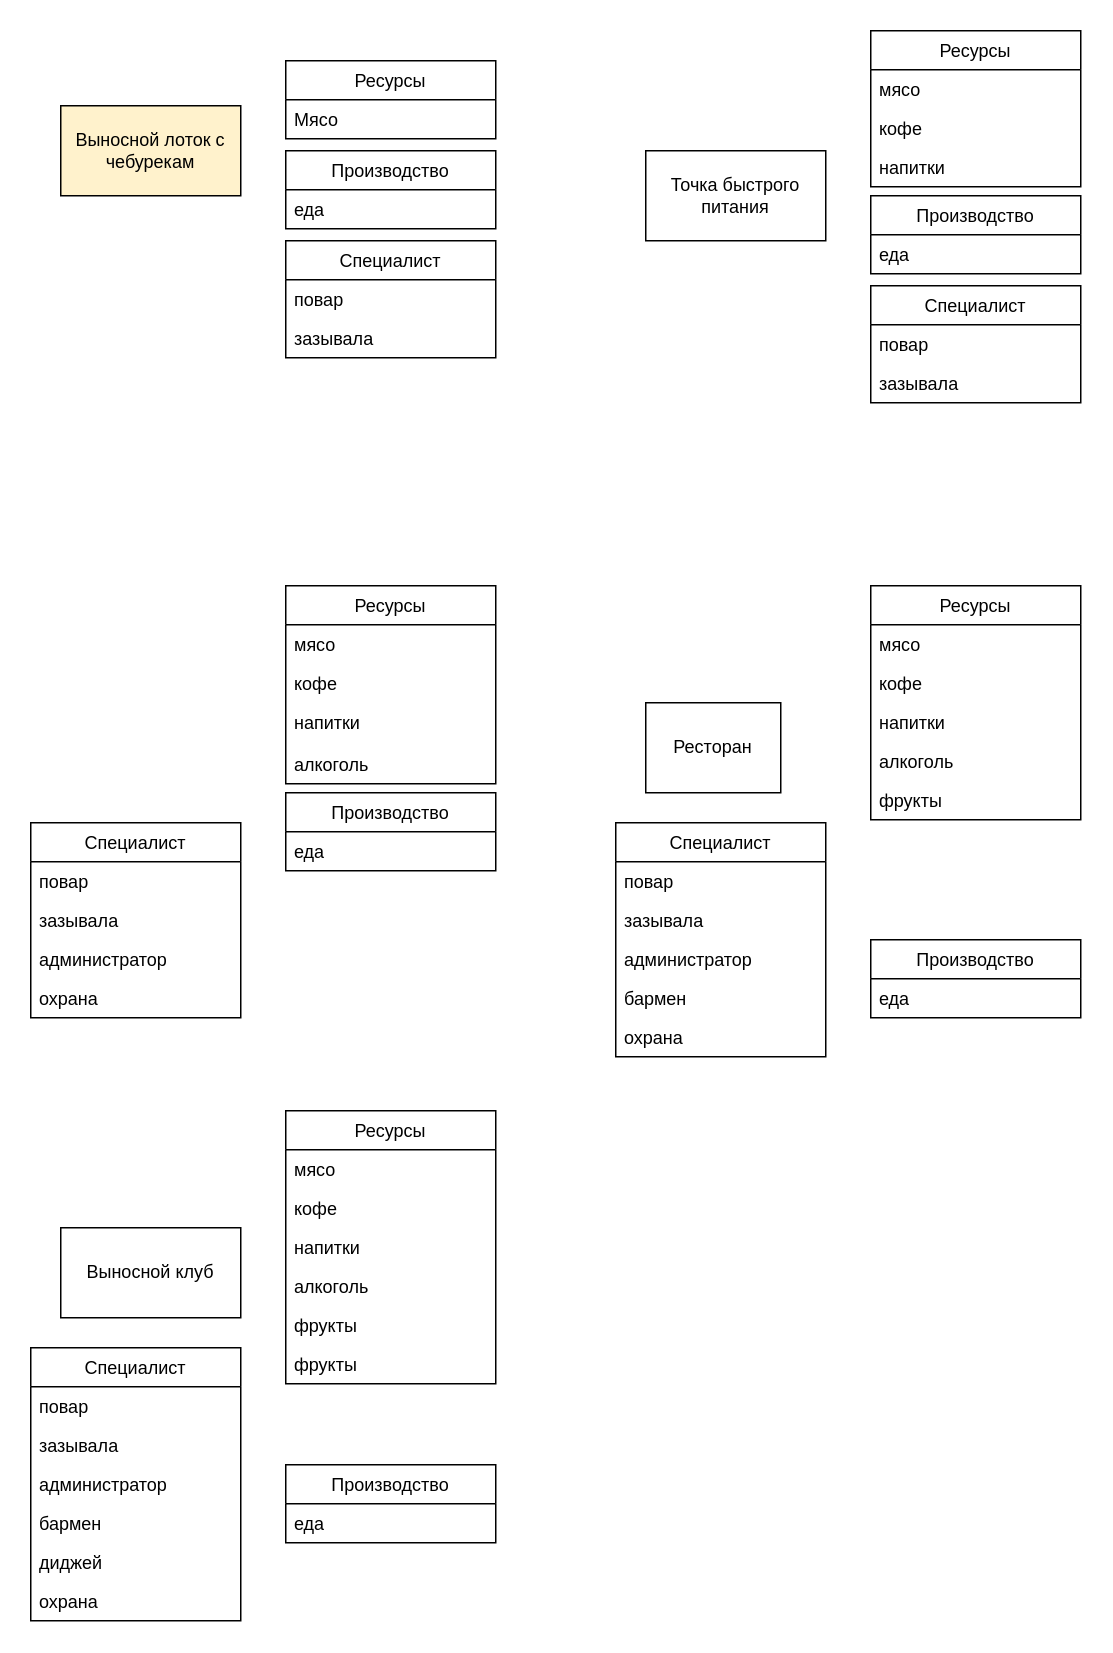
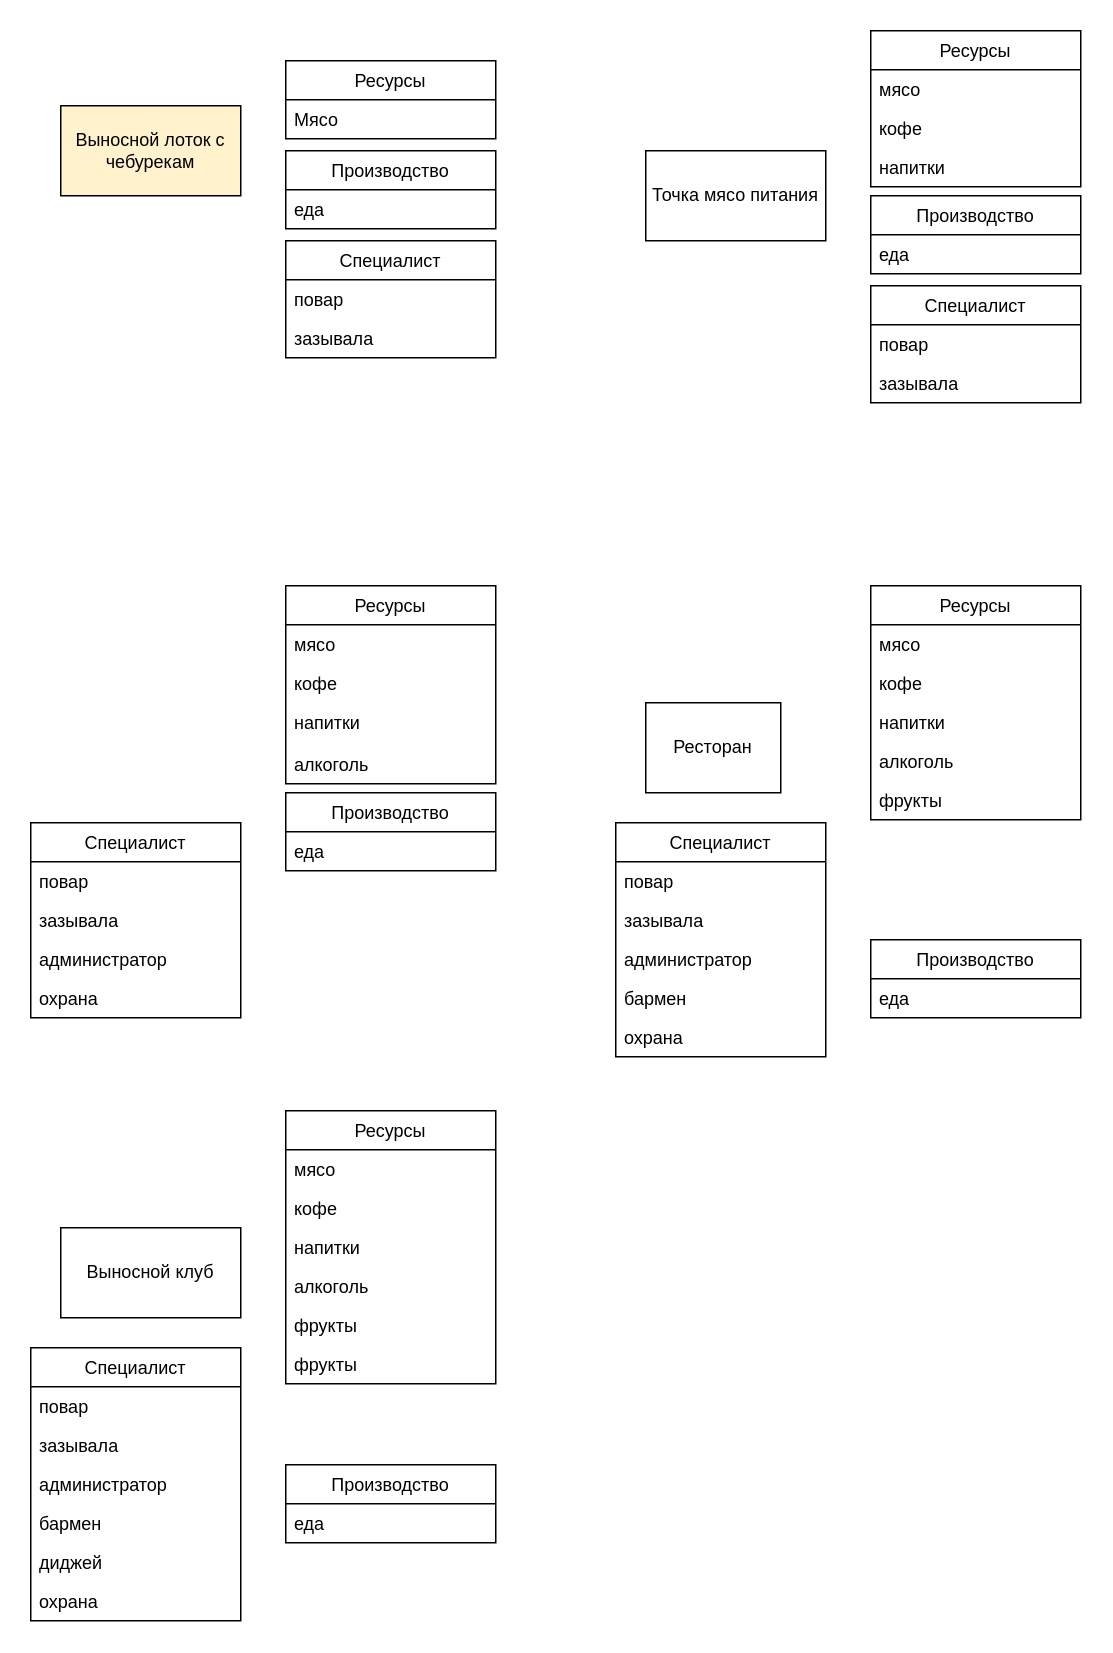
(736, 196) -> (736, 196)
